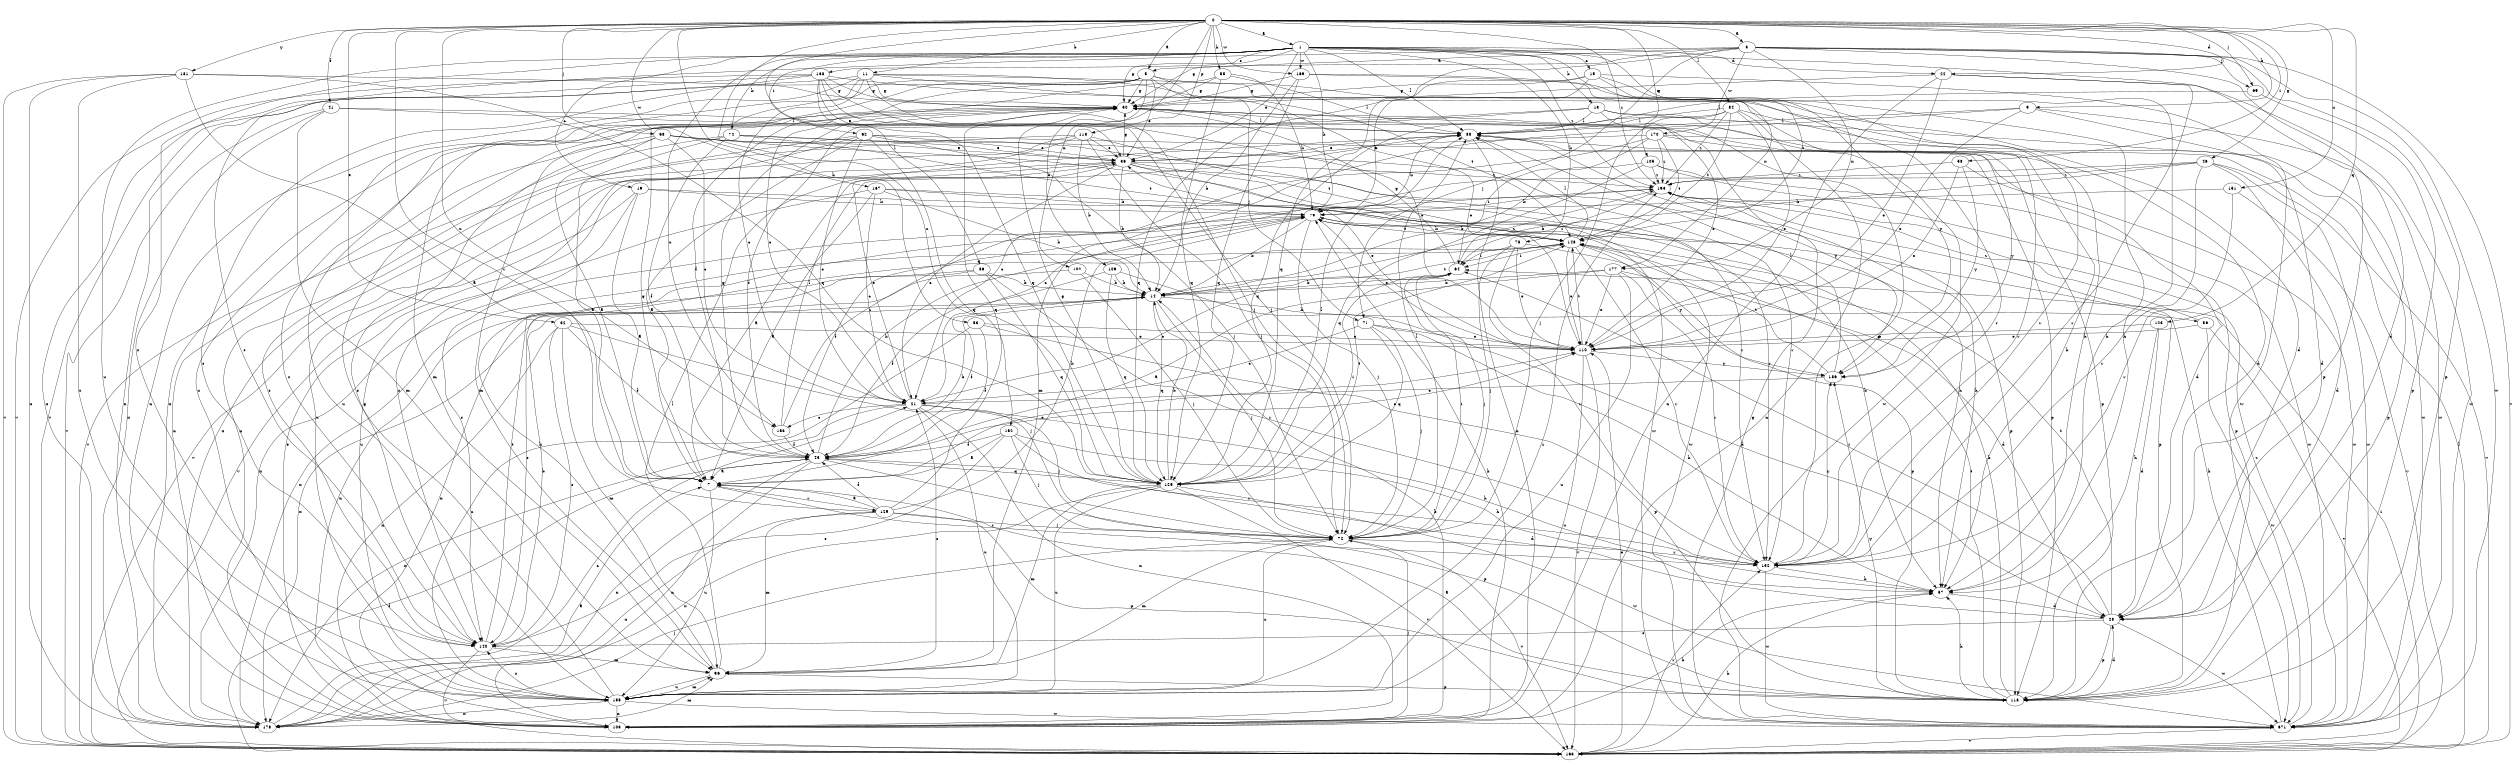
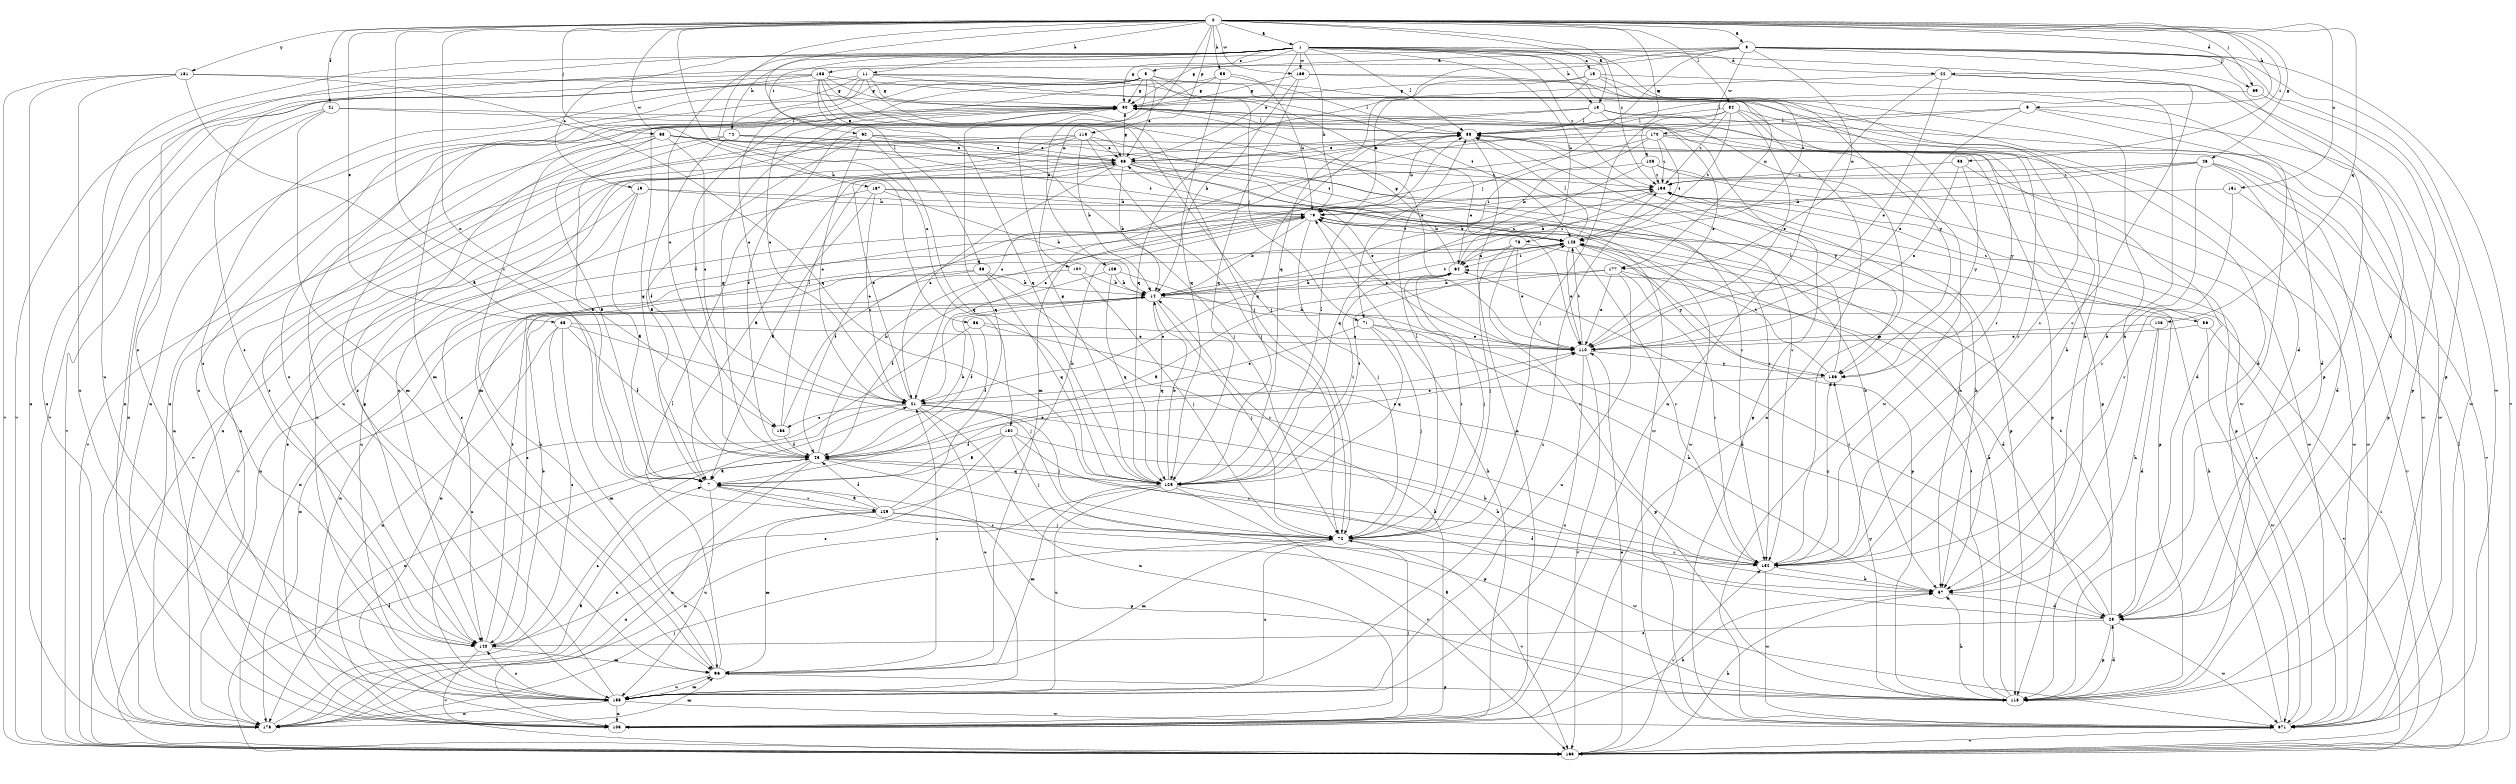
(1172, 36) -> (1432, 33)
(1481, 256) -> (1481, 256)
(563, 323) -> (563, 323)
(1533, 539) -> (1533, 539)
